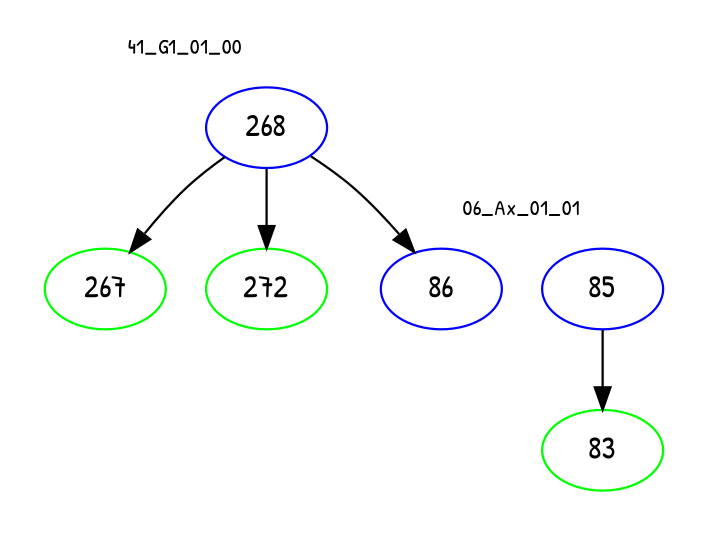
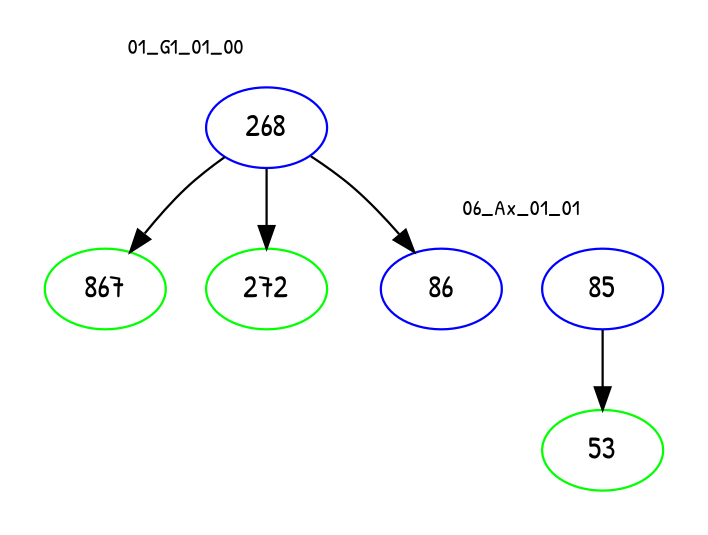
(186, 48) -> (186, 48)
(105, 289) -> (105, 289)
(603, 450) -> (603, 450)
